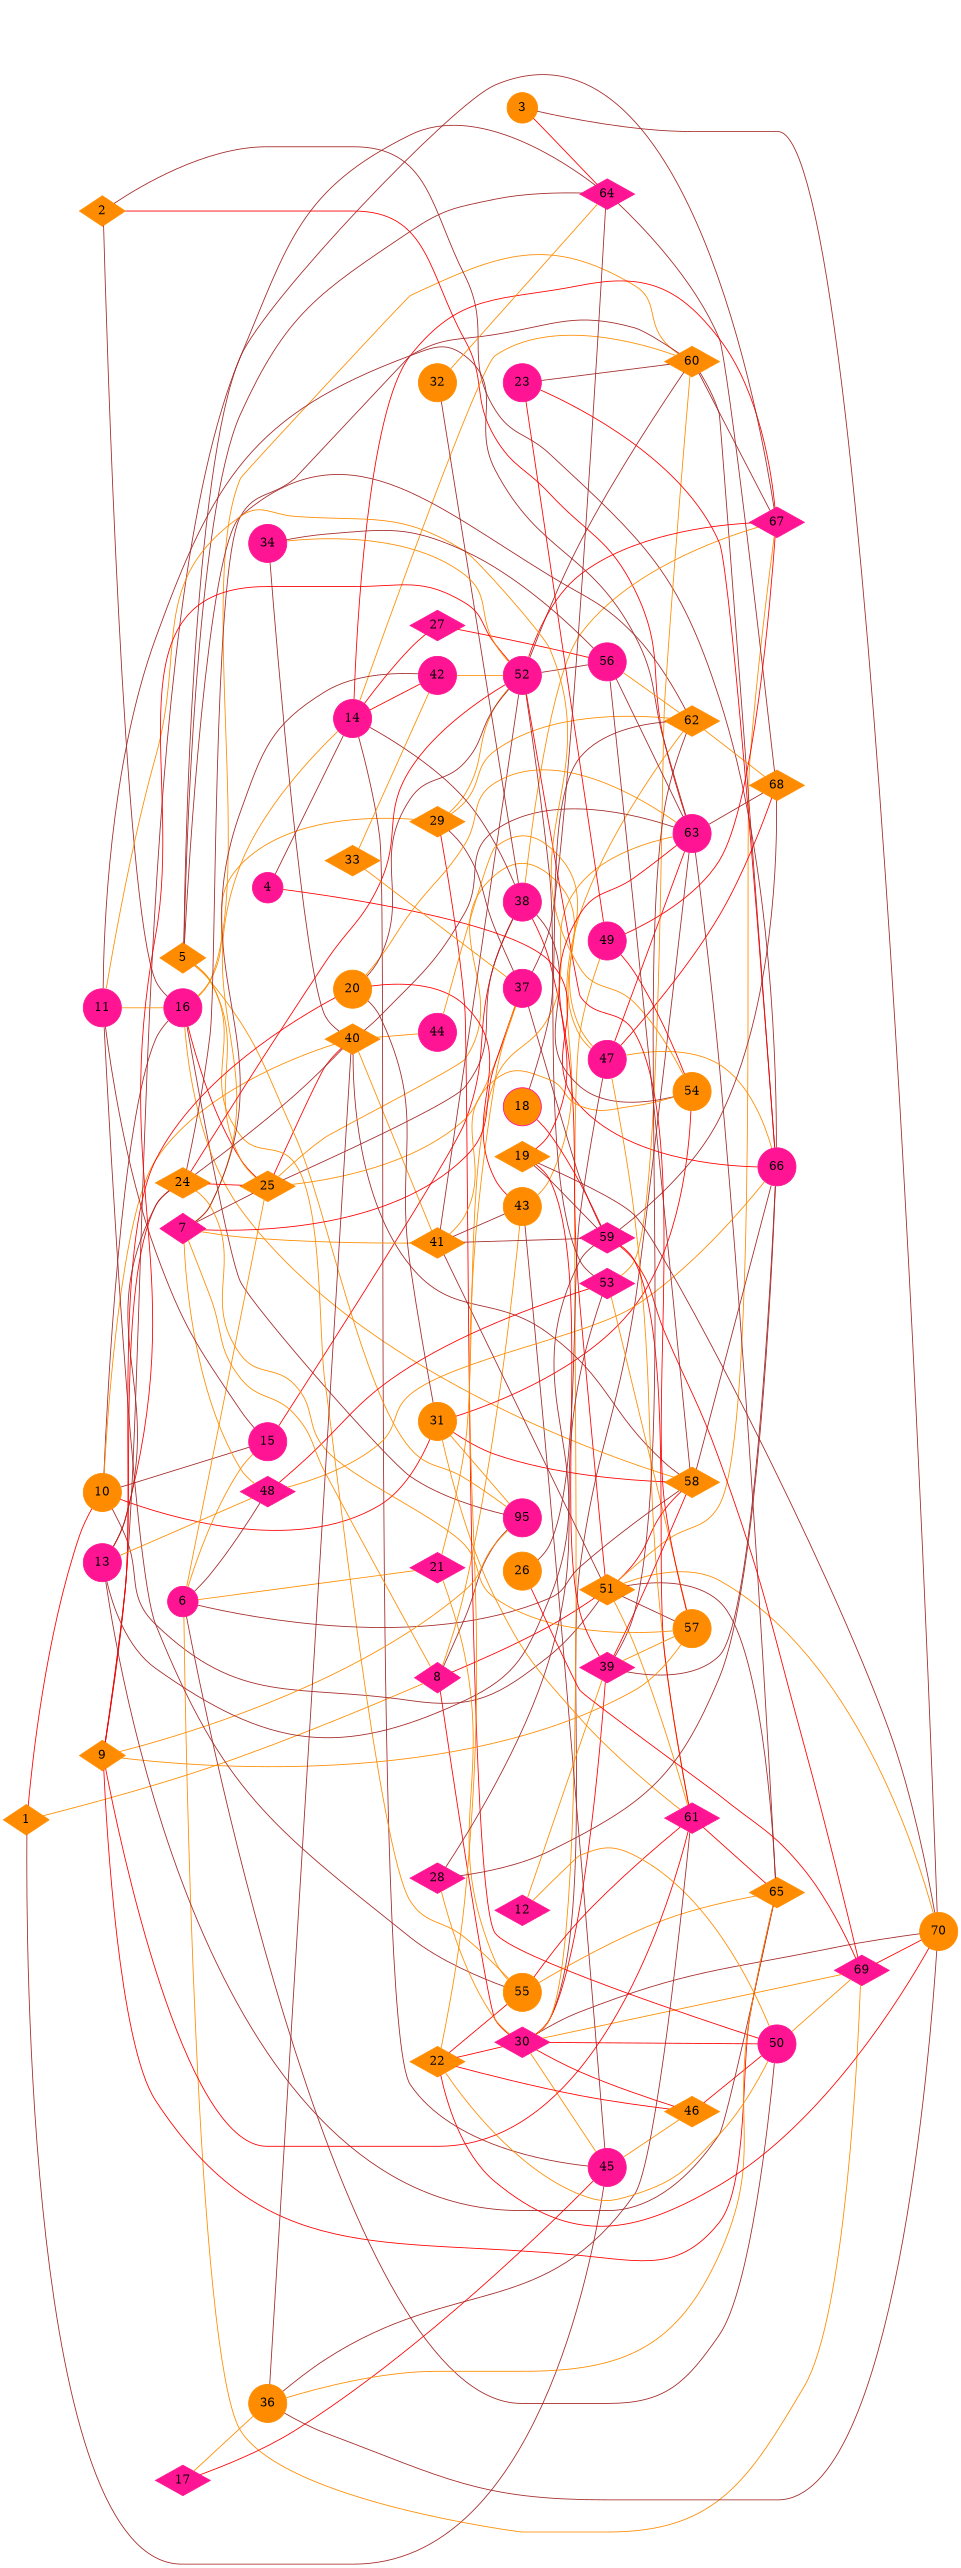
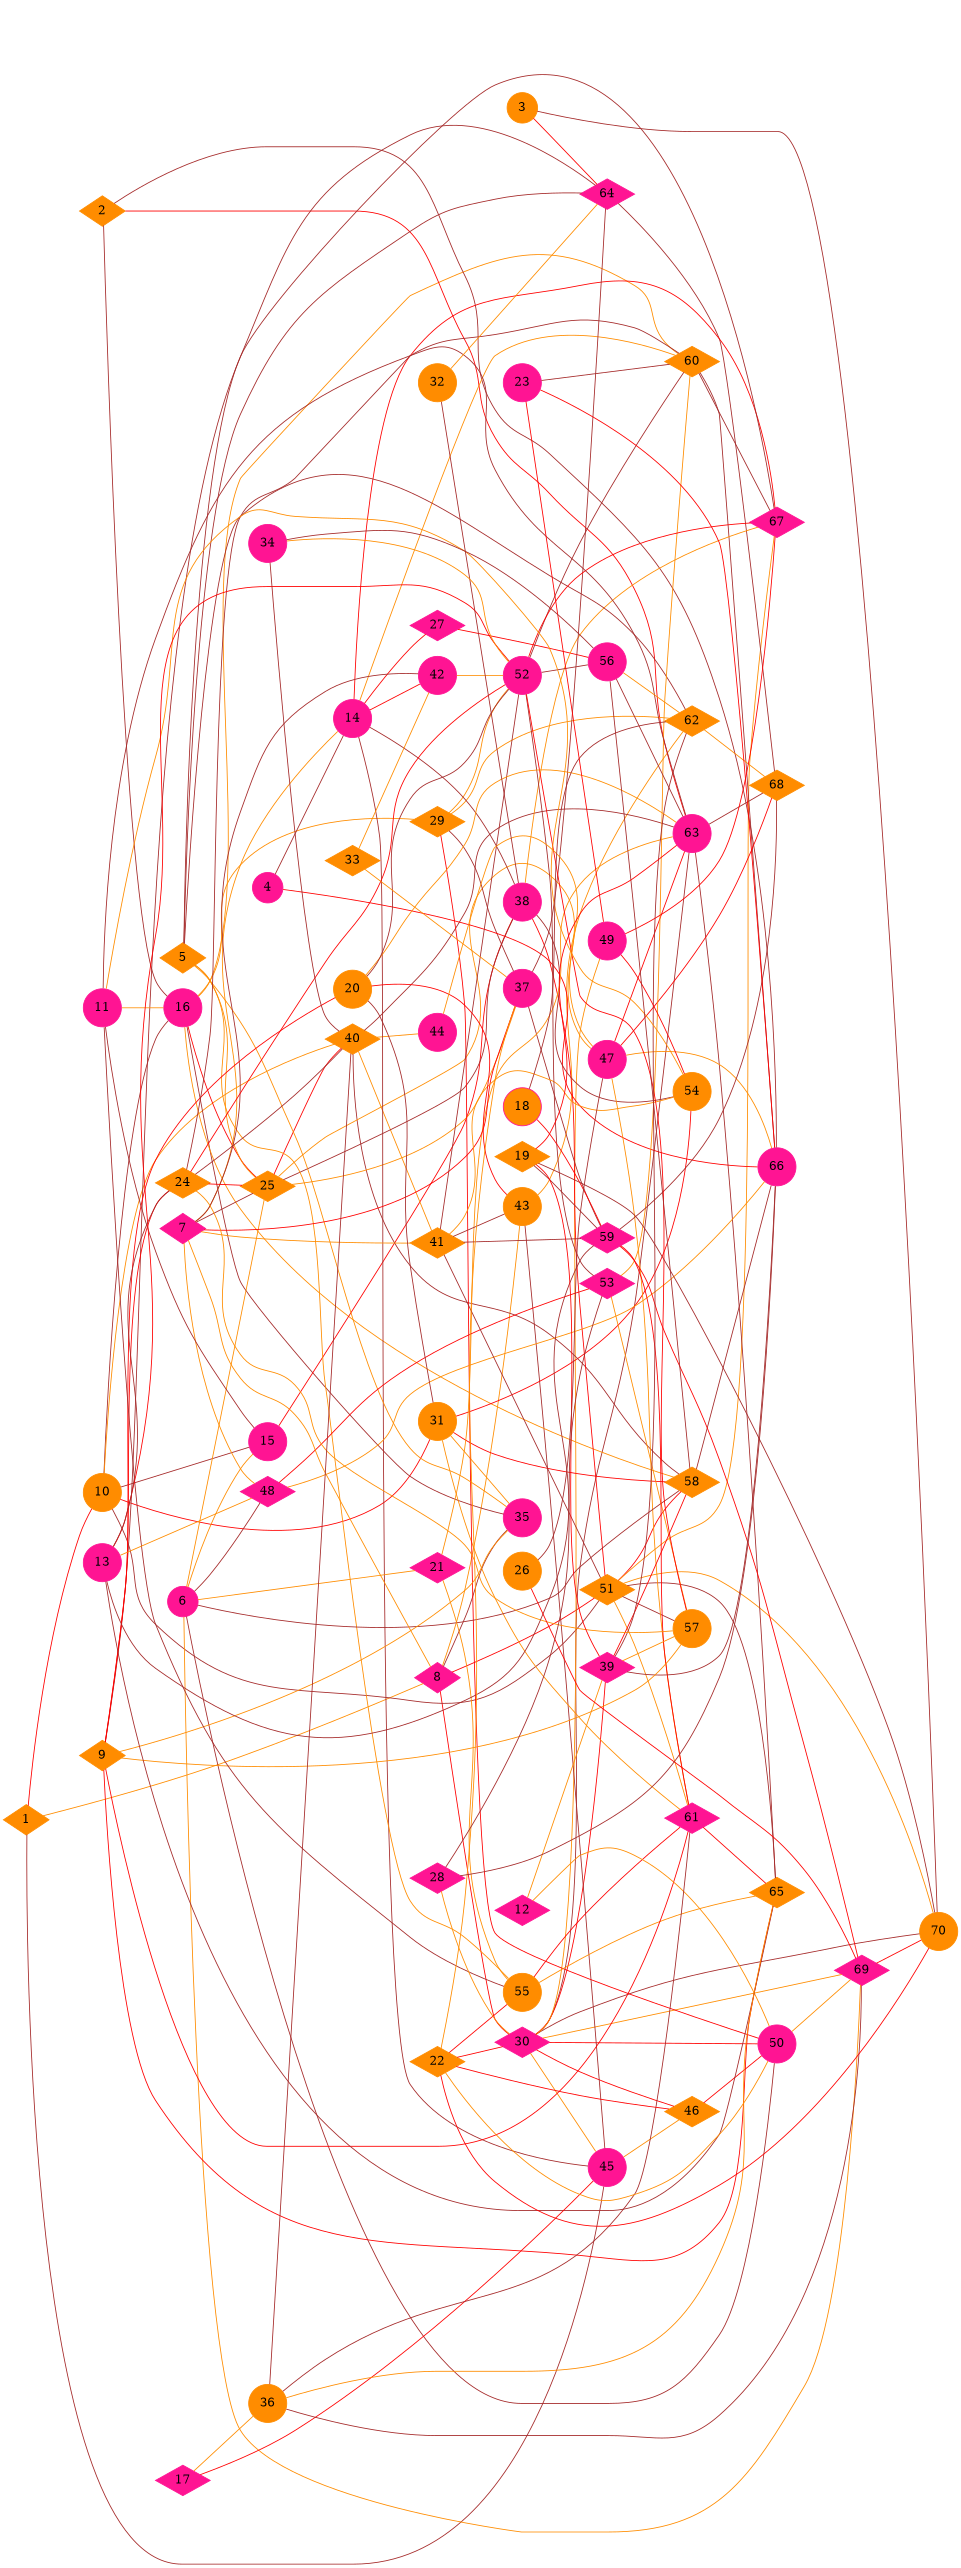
(522, 1518) -> (522, 1518)
(816, 2481) -> (727, 2407)
